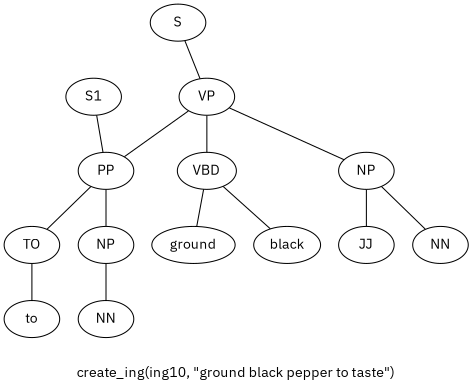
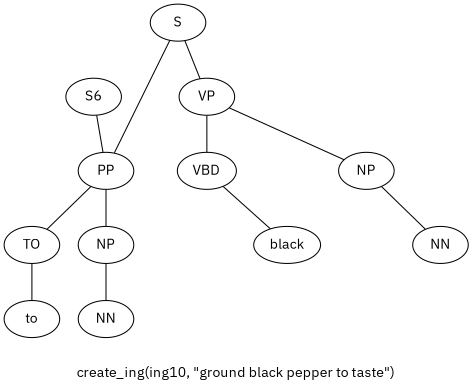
(94, 97) -> (94, 97)
(156, 134) -> (142, 97)
(193, 245) -> none
(366, 245) -> none
